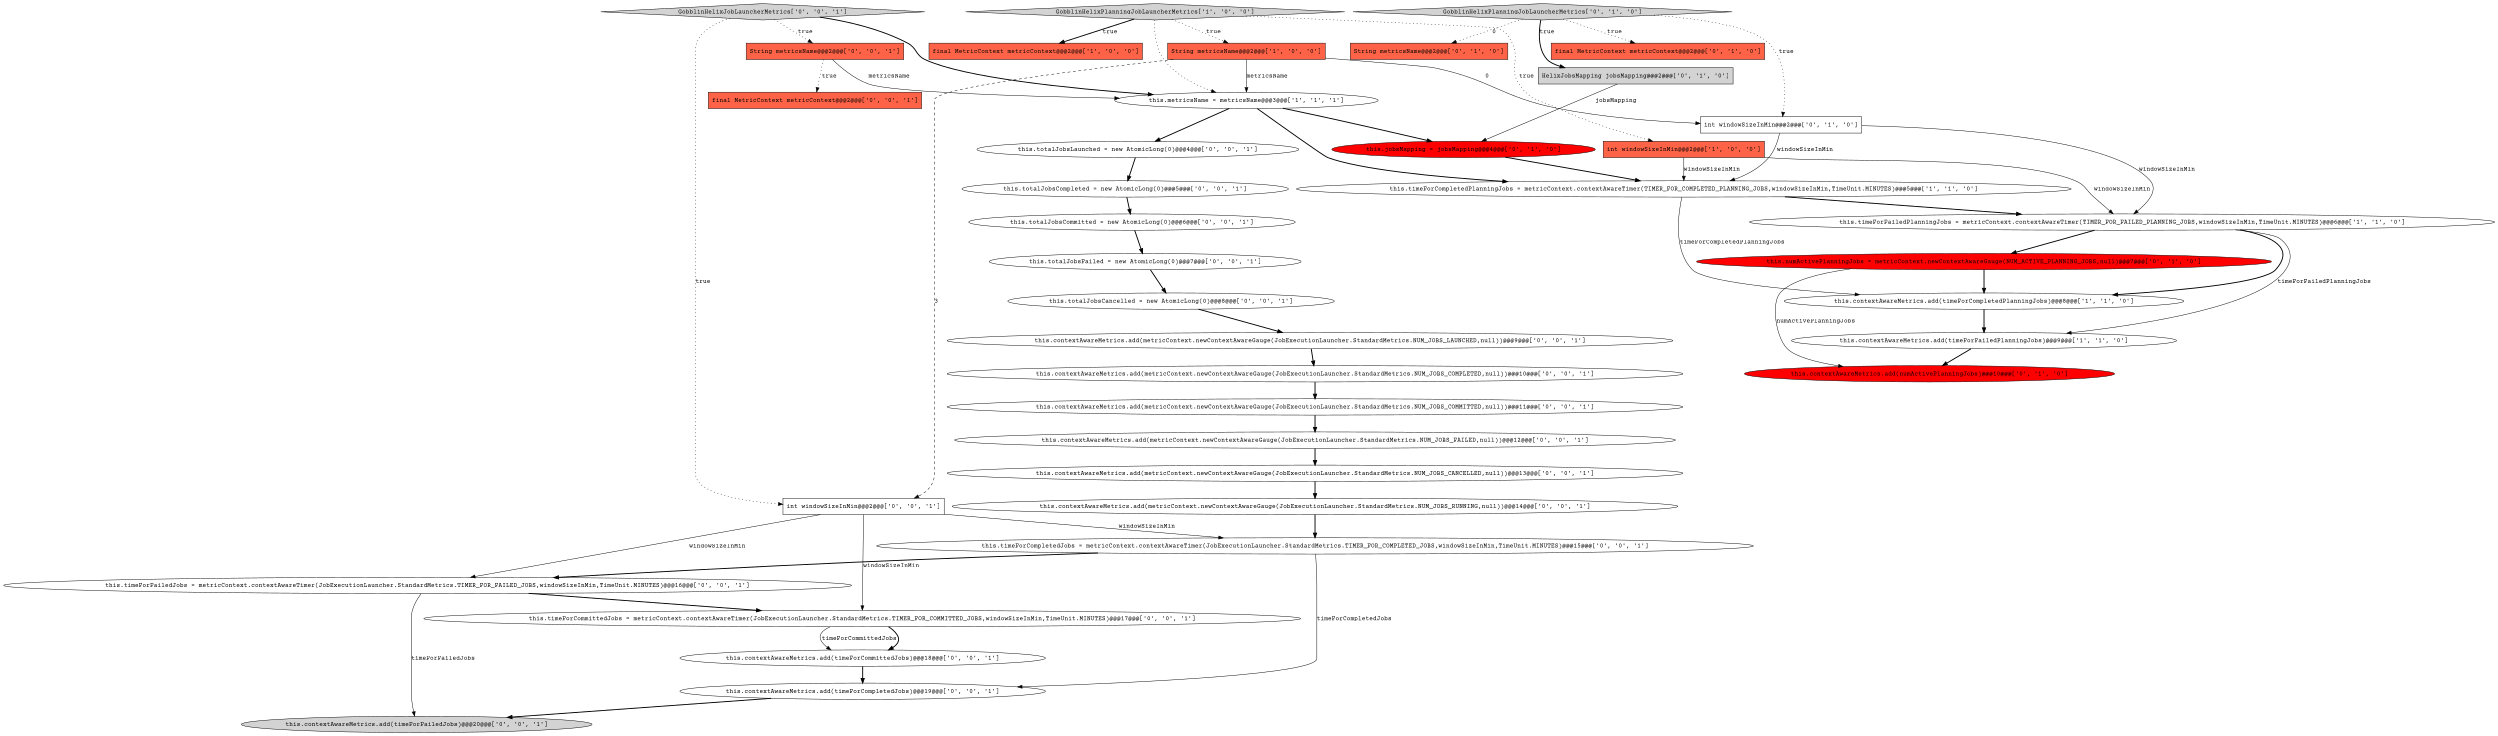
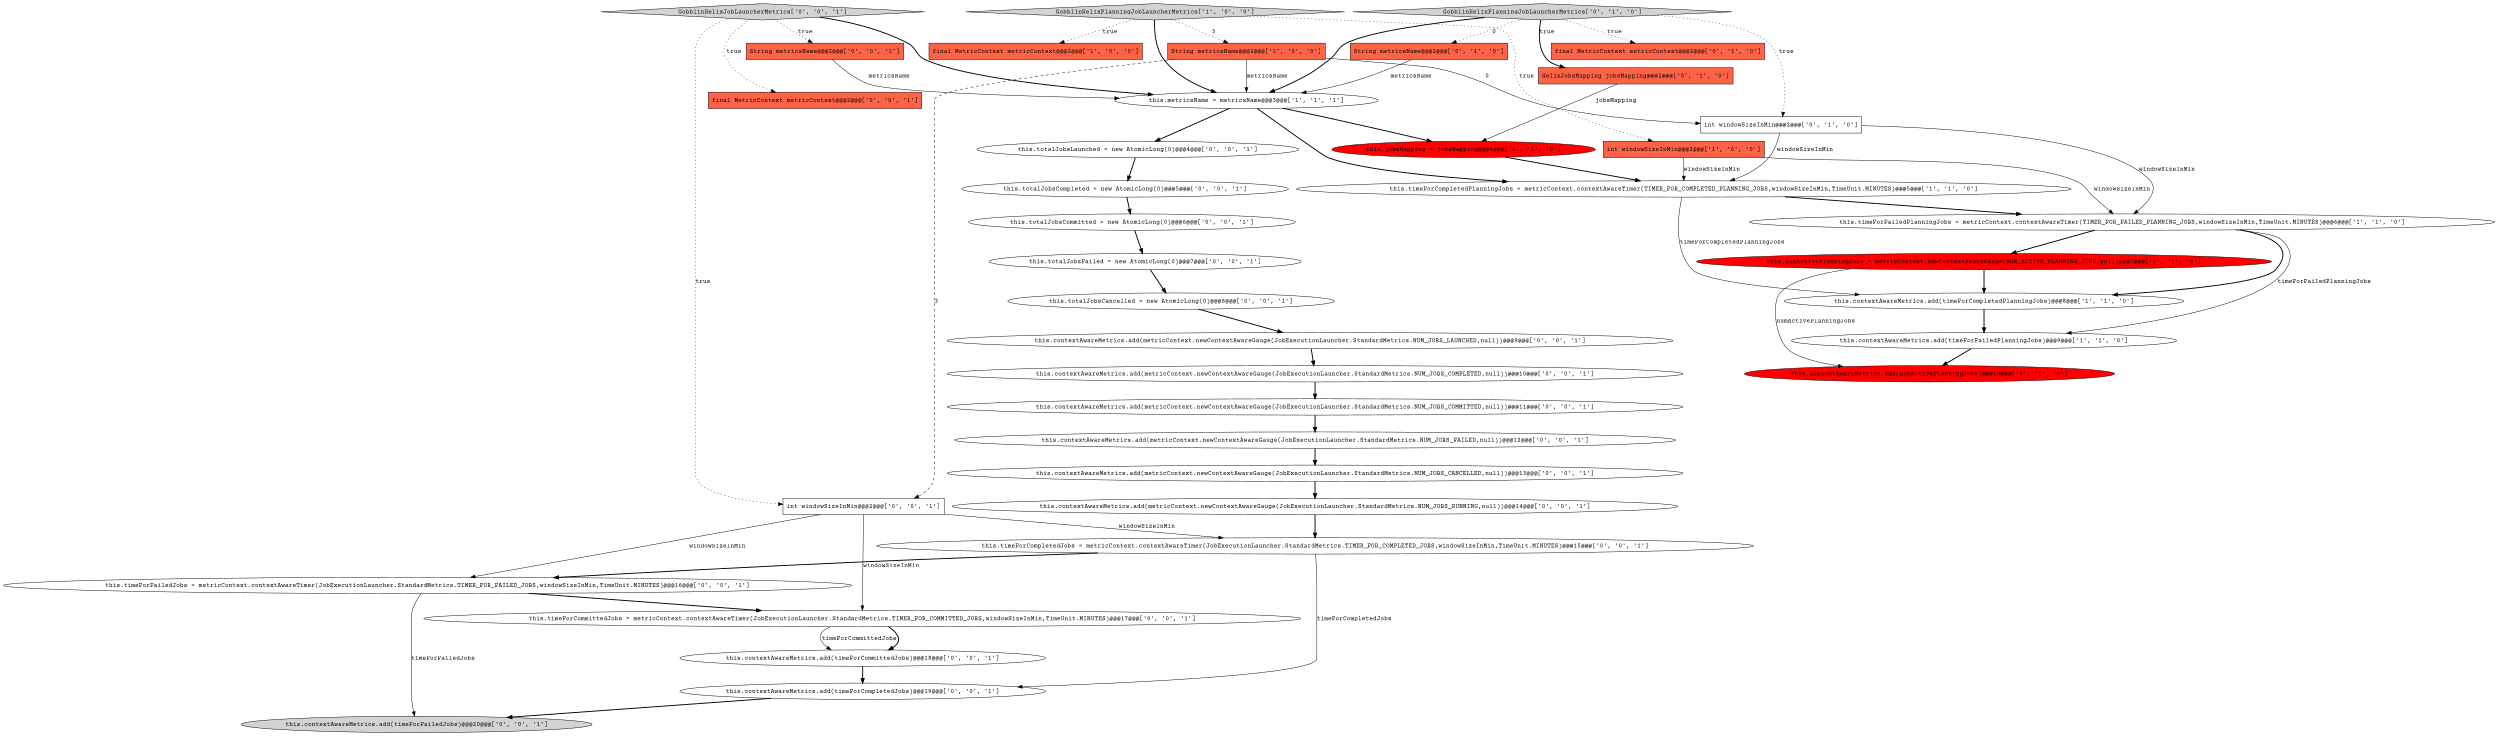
(1099, 30) -> (1099, 30)
(1214, 32) -> (1214, 32)
none -> (1372, 35)
(1169, 66) -> (1169, 66)
(820, 74) -> (728, 61)
(1636, 76) -> (1636, 76)
none -> (1360, 79)
